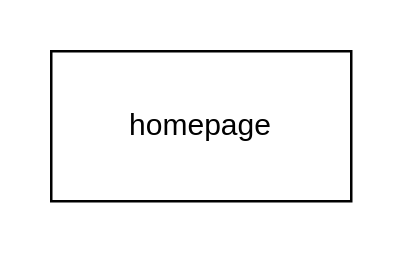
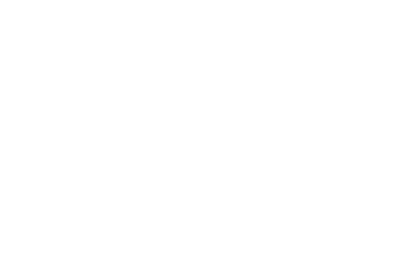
(201, 126) -> none
